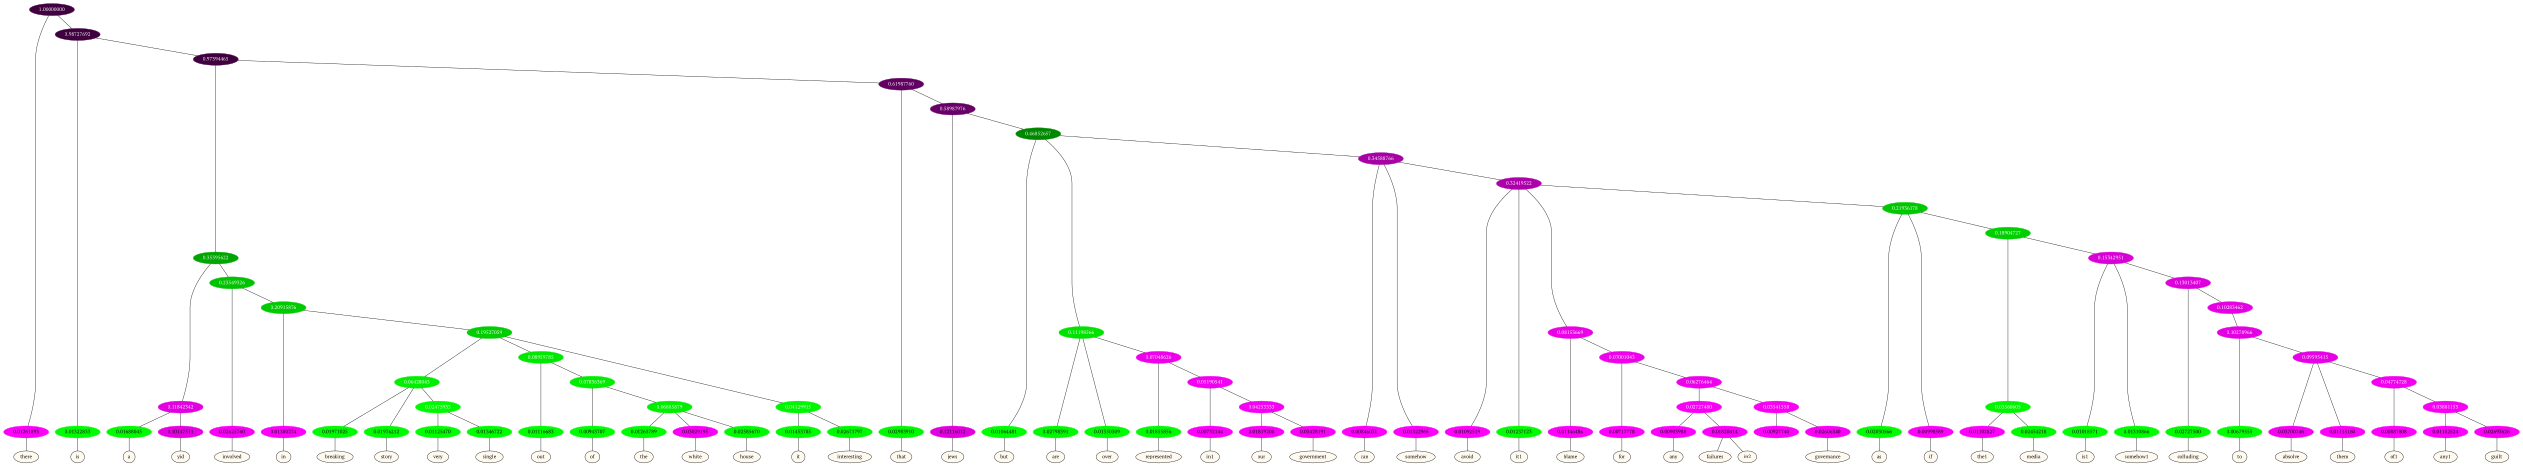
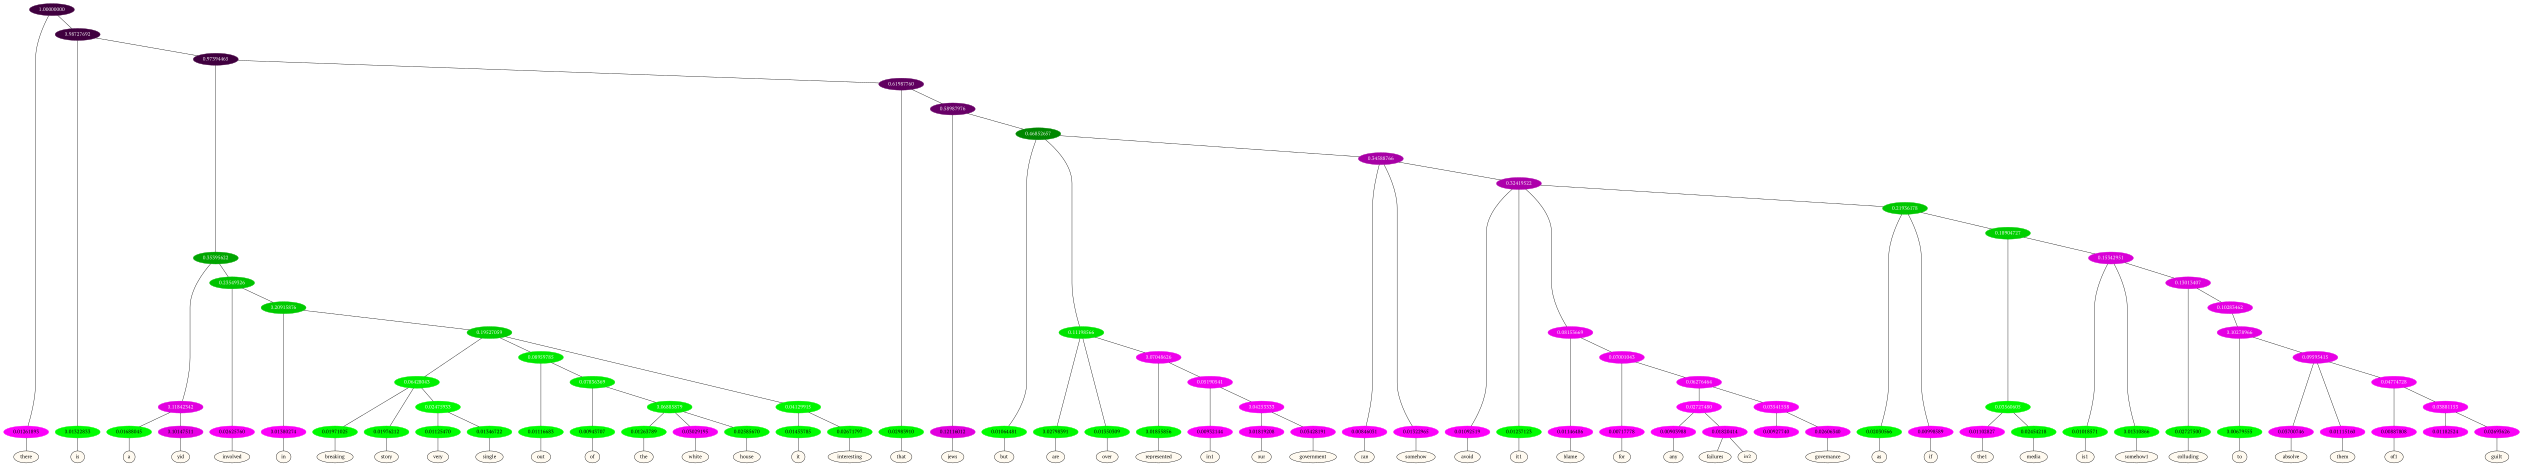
(1210, 432) -> (1210, 432)
(2445, 457) -> none
